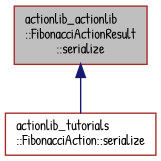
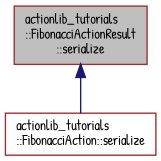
(81, 35) -> (81, 35)
